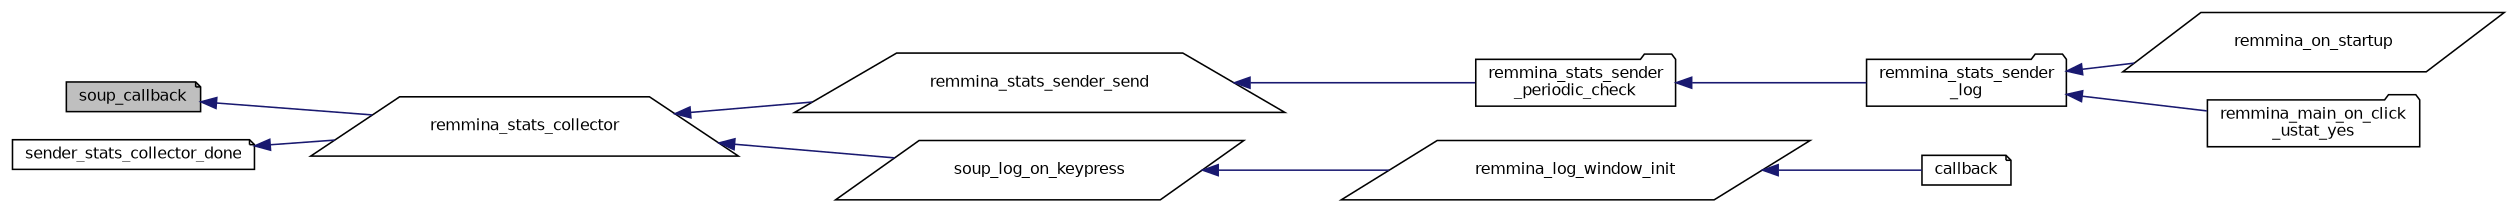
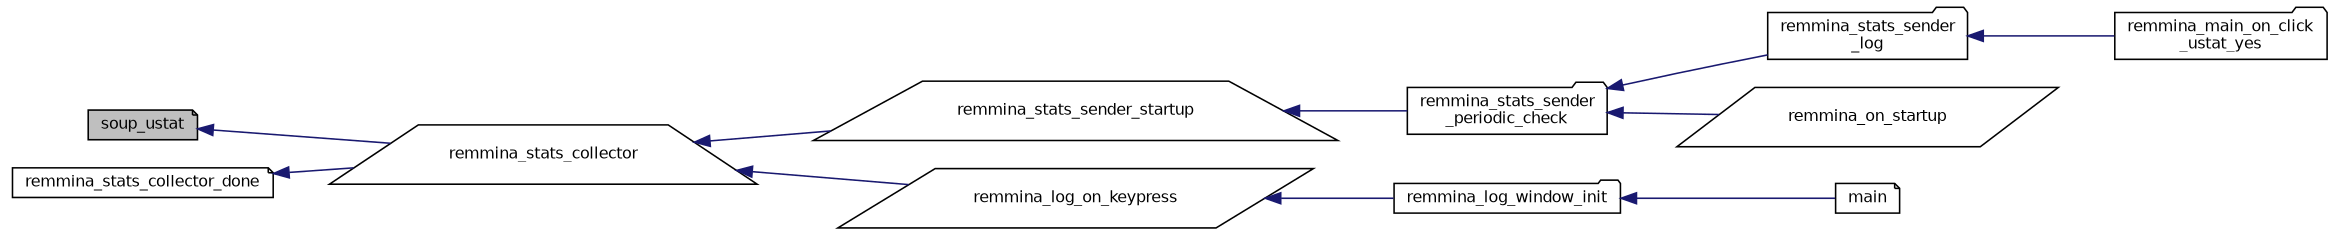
(2108, 66) -> (1671, 114)
(1040, 83) -> (1076, 111)
(133, 97) -> (143, 125)
(133, 155) -> (143, 183)
(1040, 170) -> (1076, 198)
(1576, 170) -> (1507, 198)
(1967, 170) -> (1868, 198)
